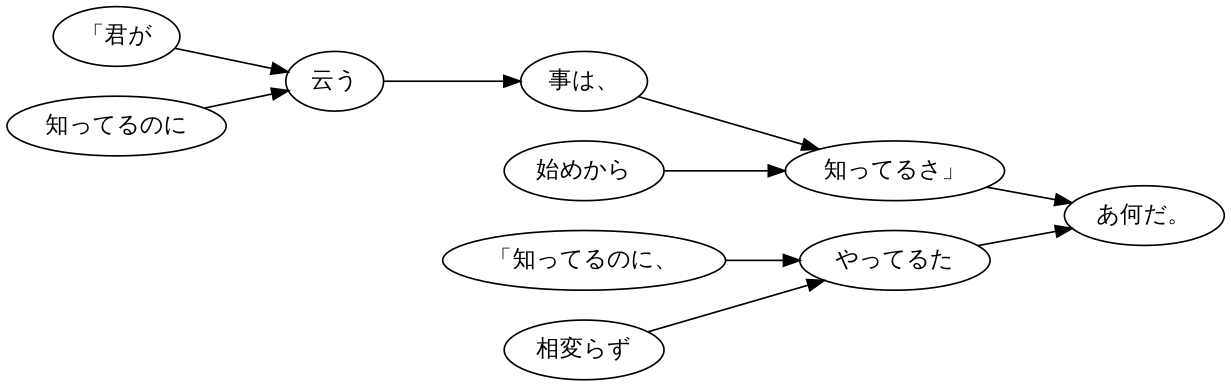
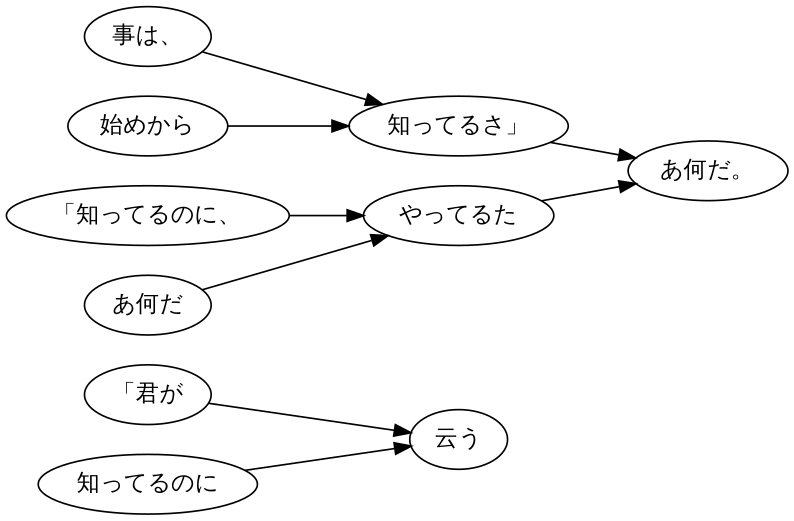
(443, 81) -> none
(584, 350) -> (148, 305)
